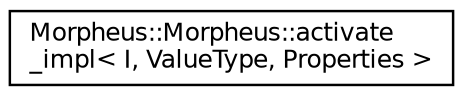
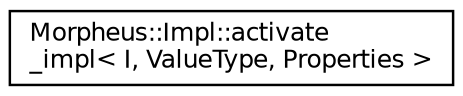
(231, 48) -> (231, 48)
